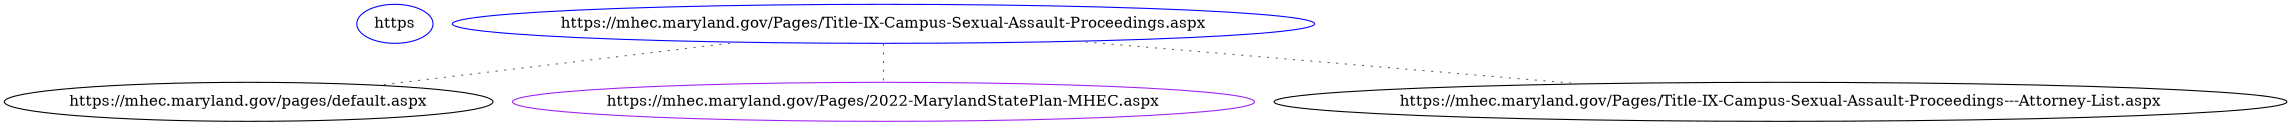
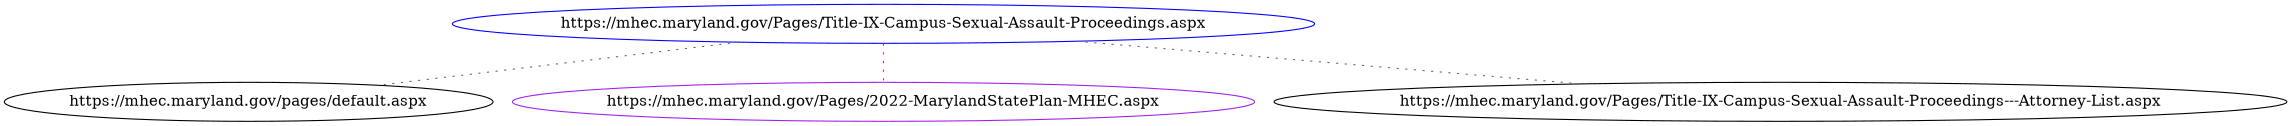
(395, 24) -> none
